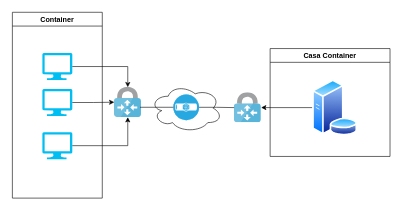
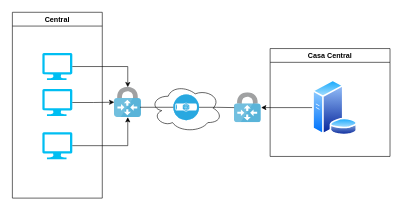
(57, 20) -> (57, 20)
(330, 56) -> (330, 56)
